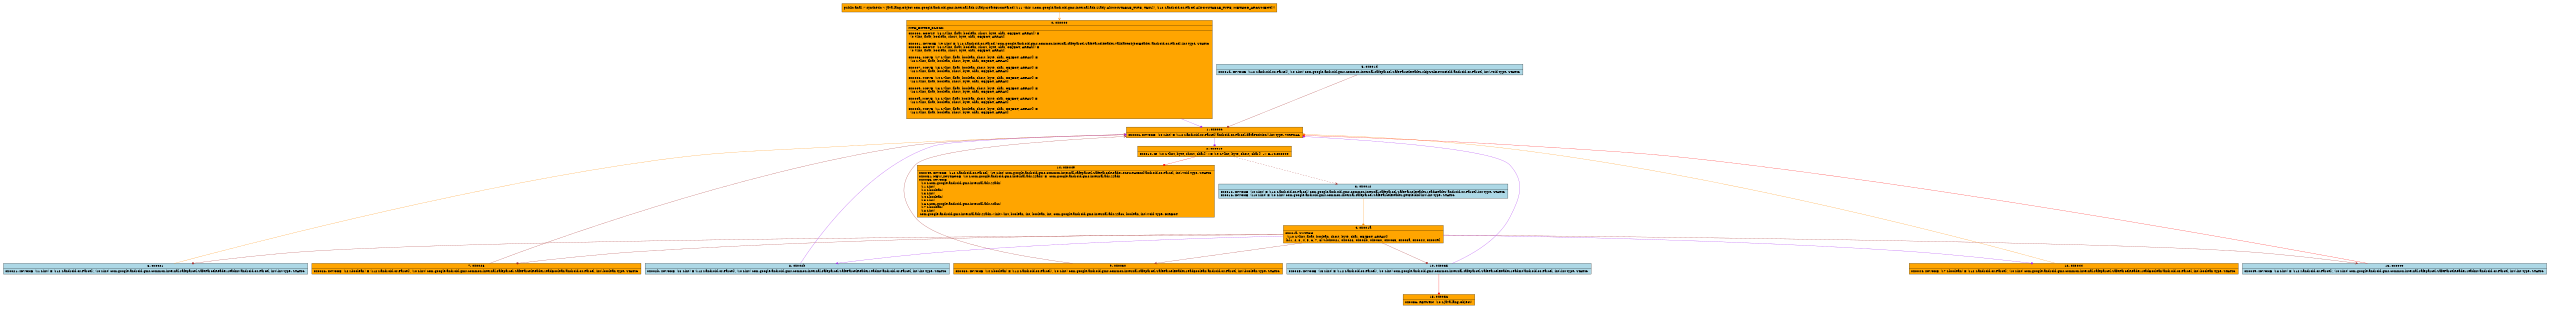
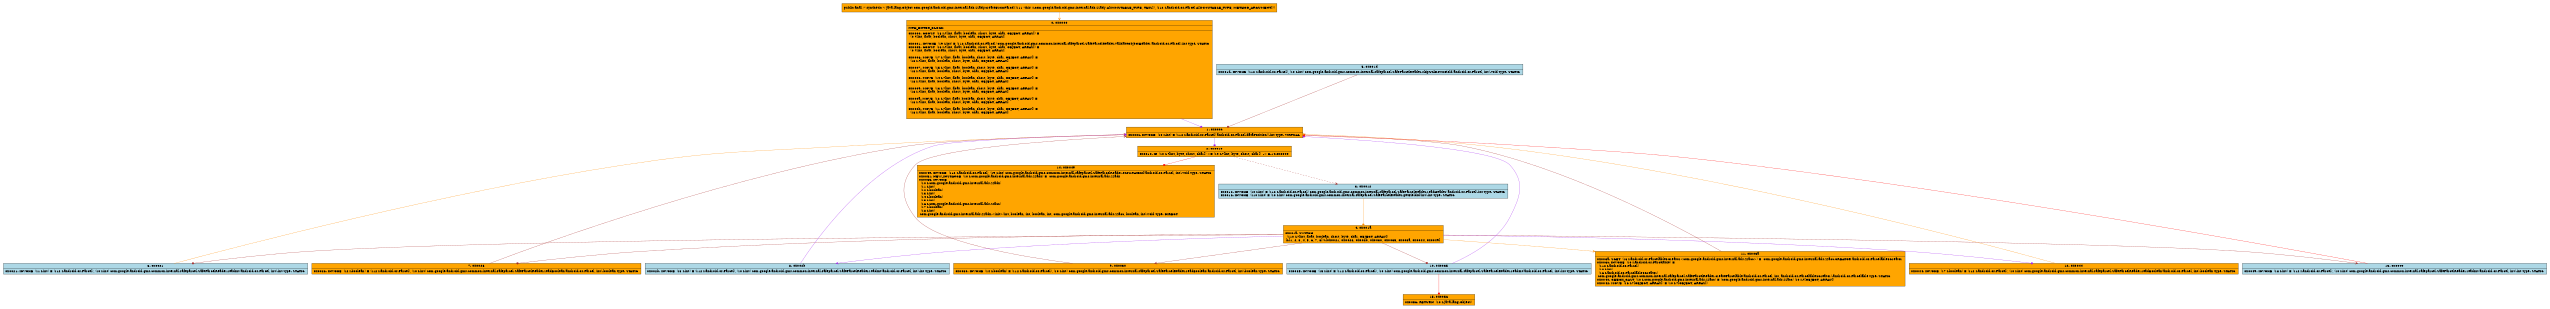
none -> (1750, 269)
